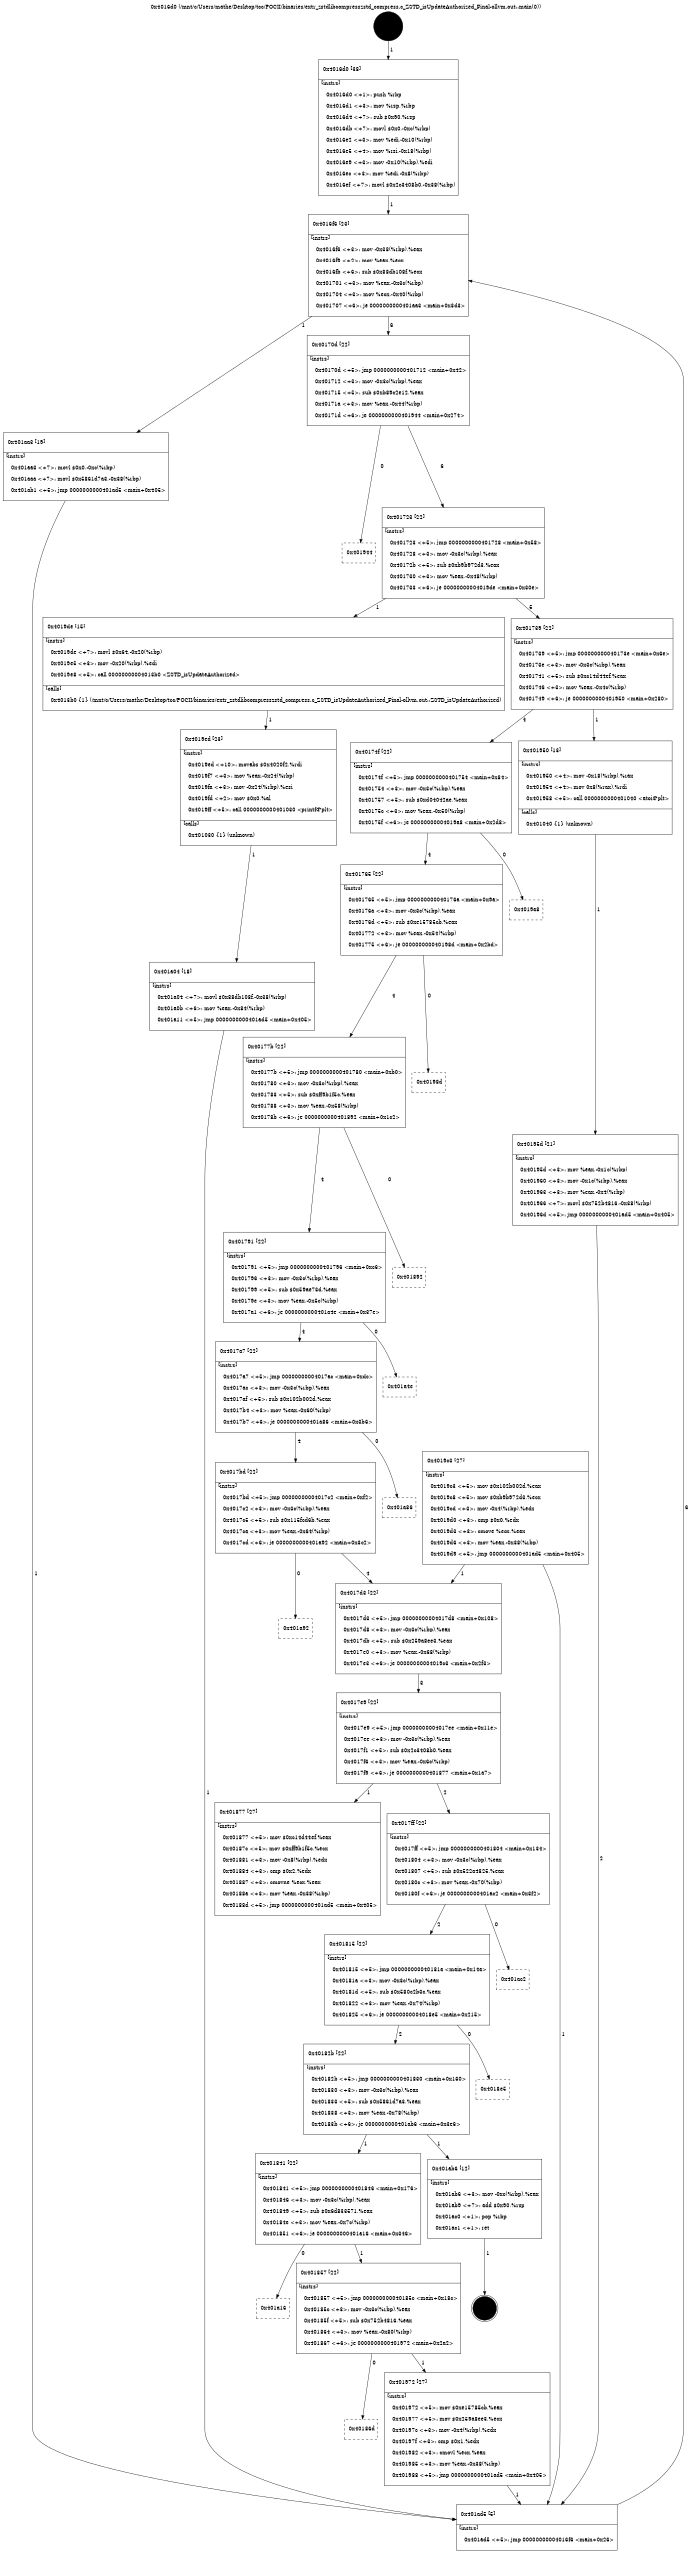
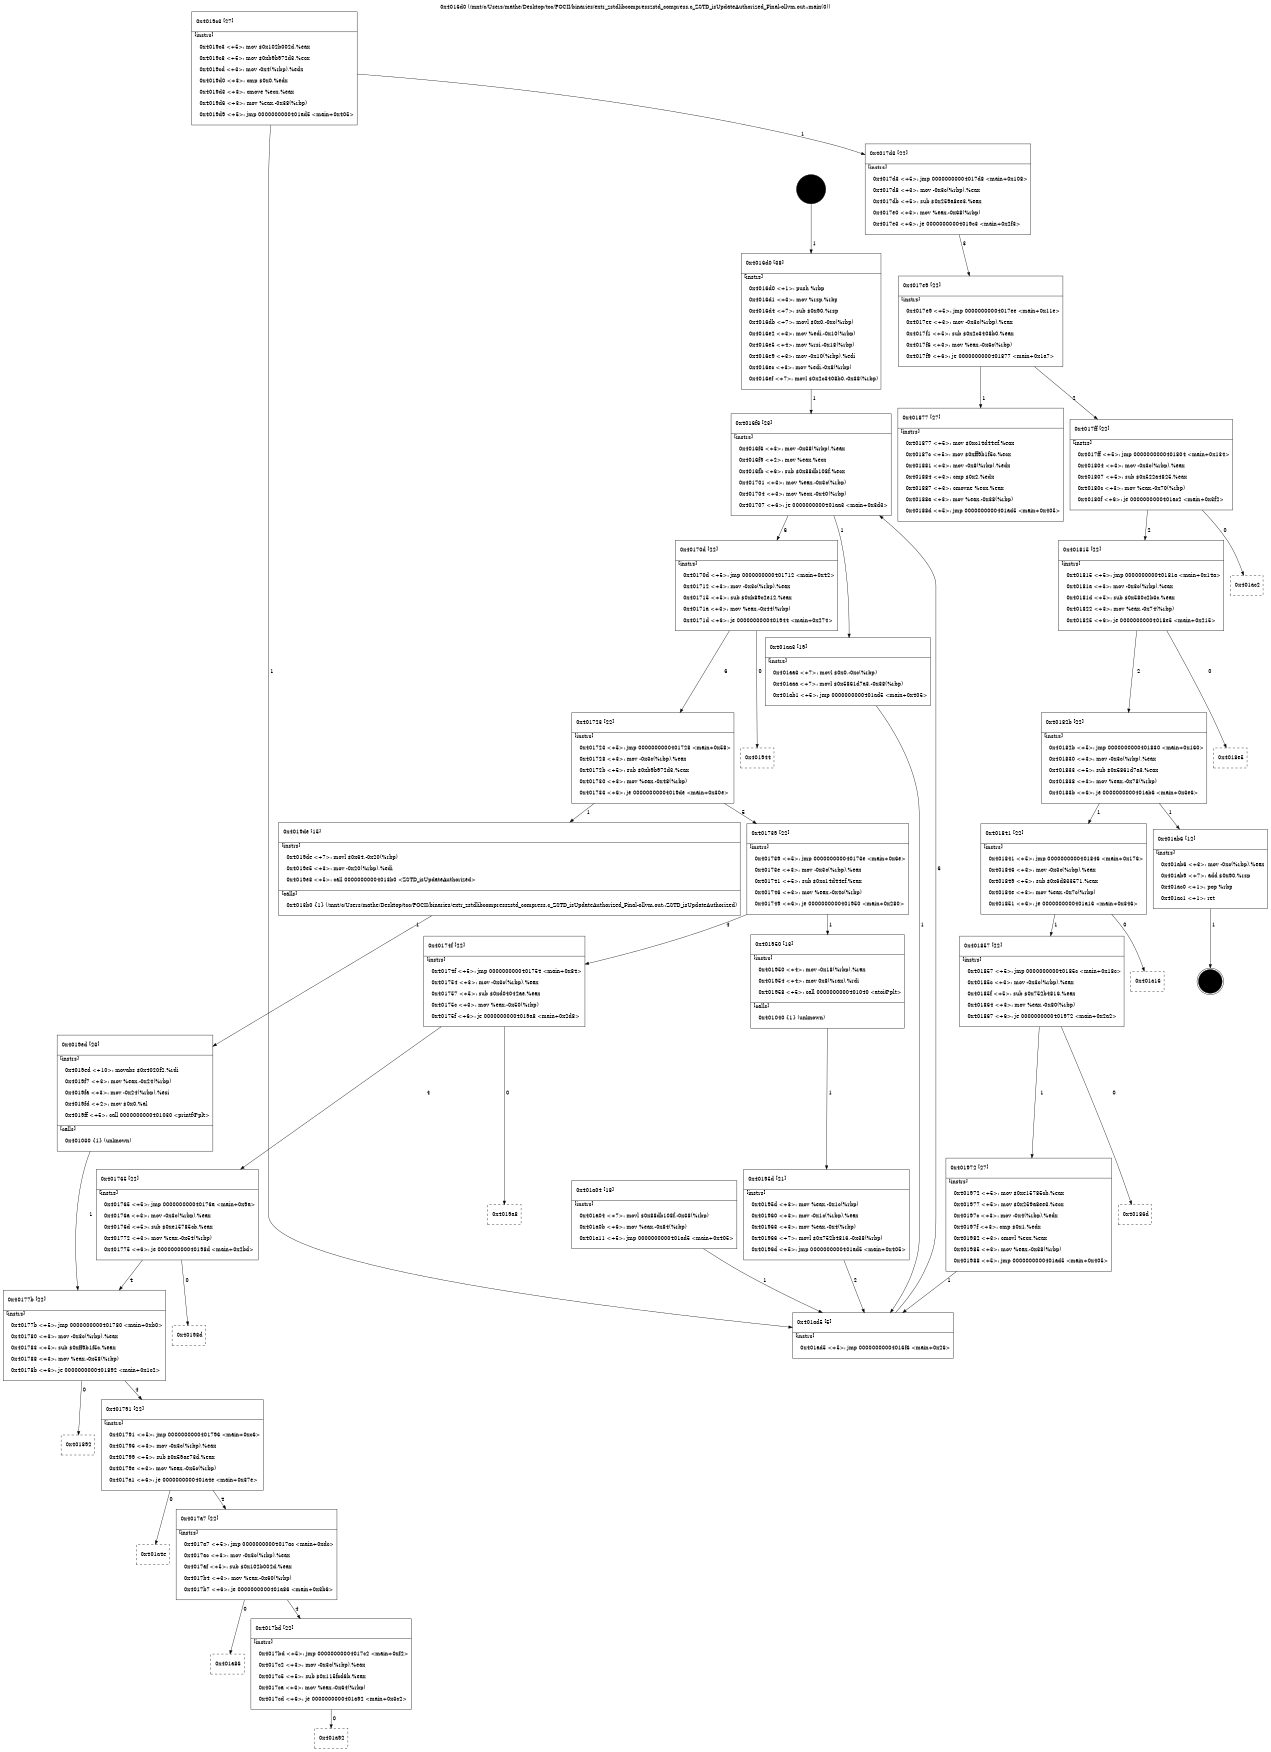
(244, 902) -> (77, 1218)
(356, 1567) -> none
